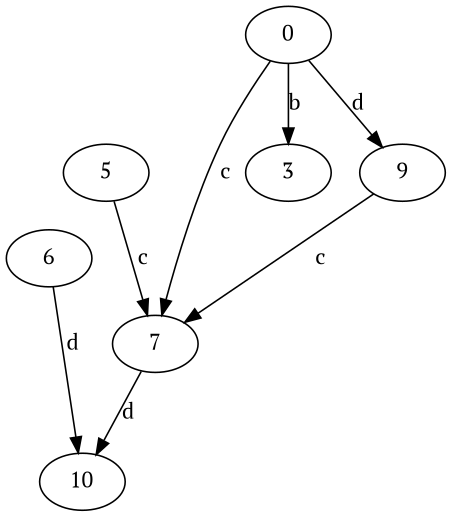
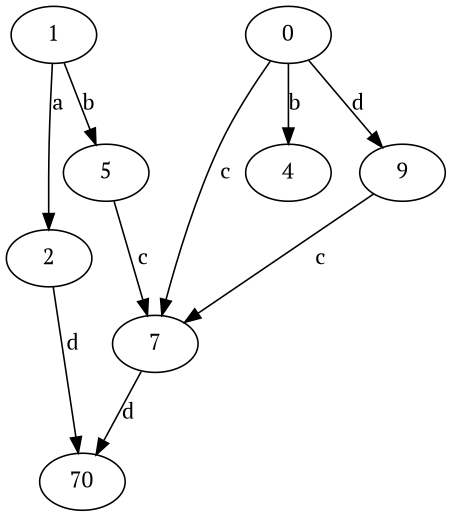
none -> (54, 35)
(288, 173) -> (288, 173)
(49, 258) -> (49, 258)
(82, 482) -> (82, 482)
